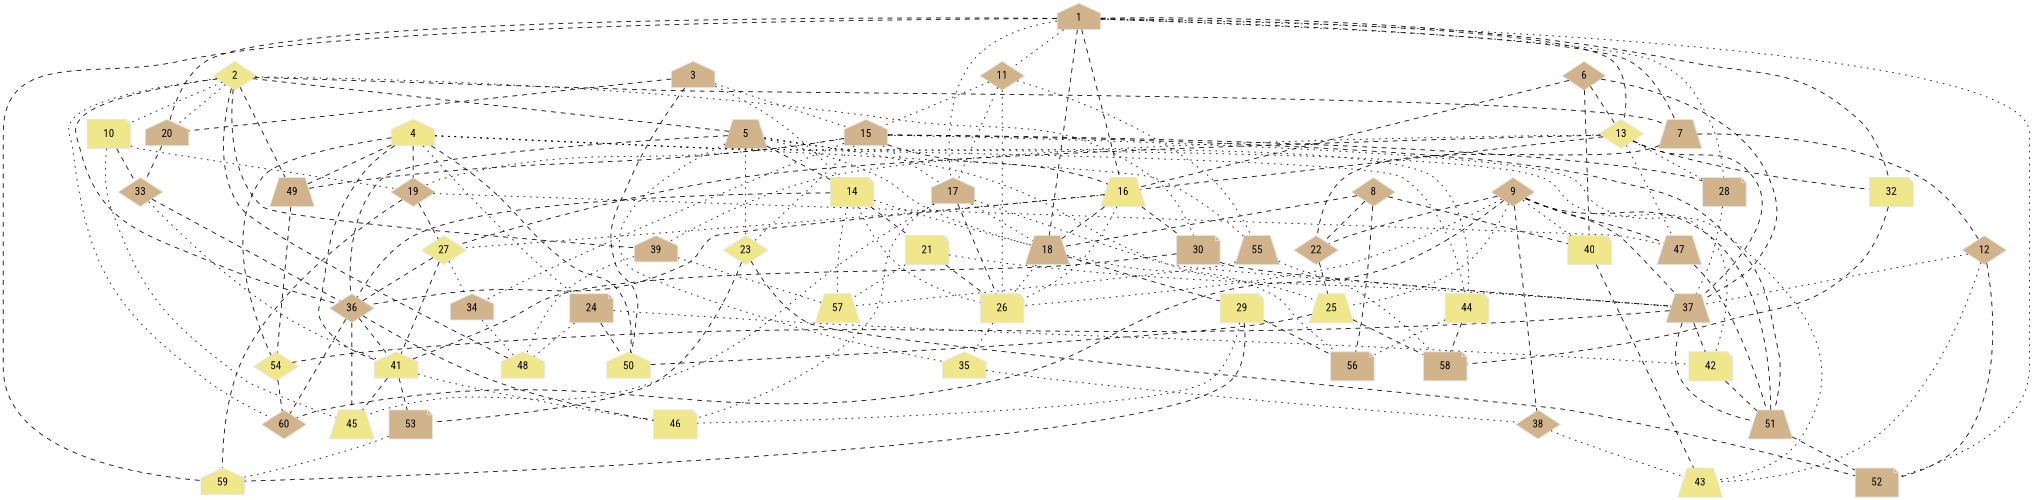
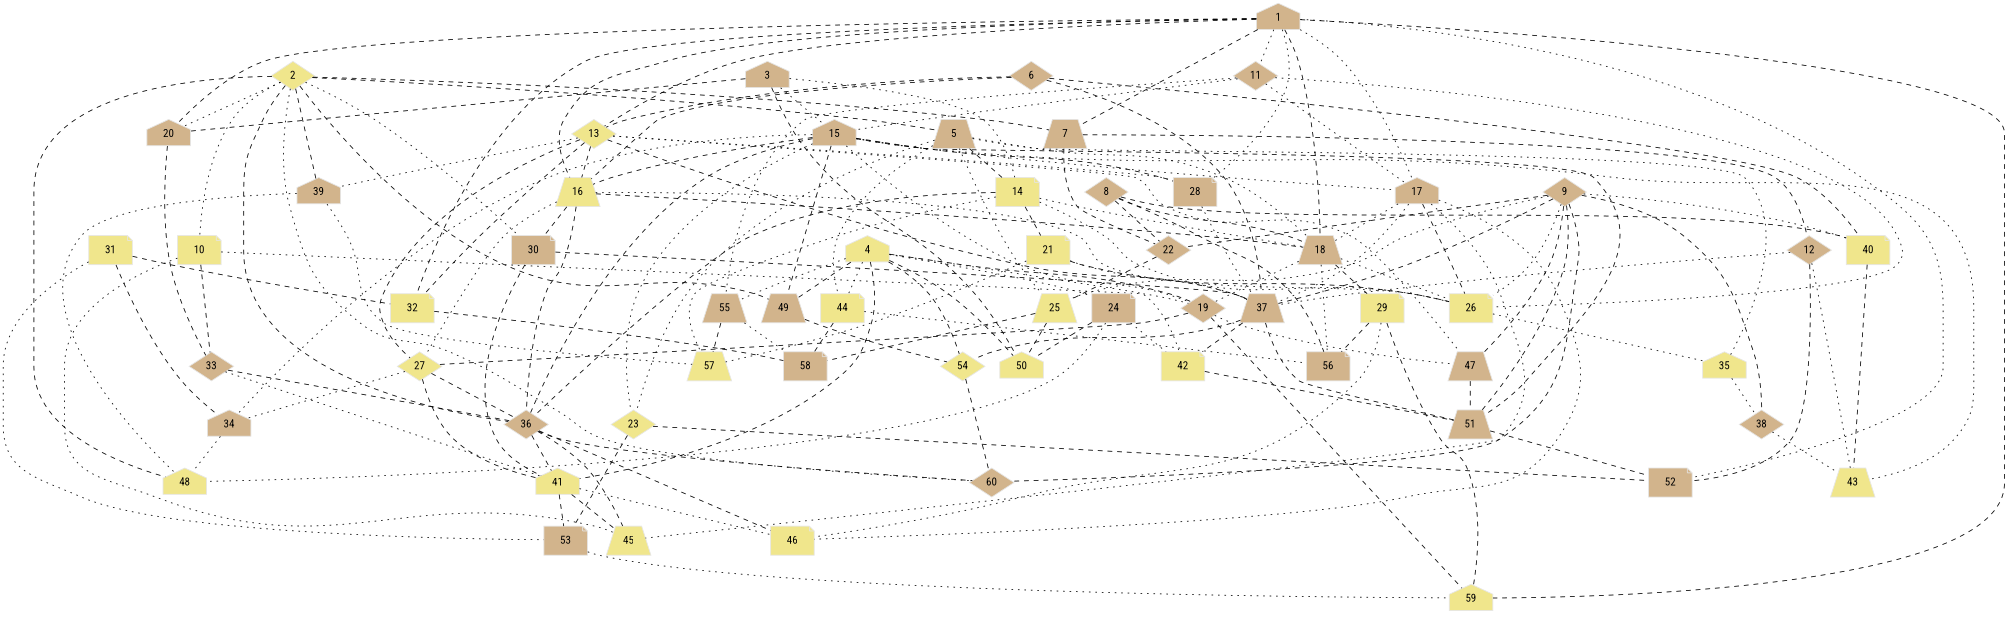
(492, 154) -> (638, 238)
none -> (111, 250)
none -> (1278, 271)
(1036, 287) -> (717, 337)
